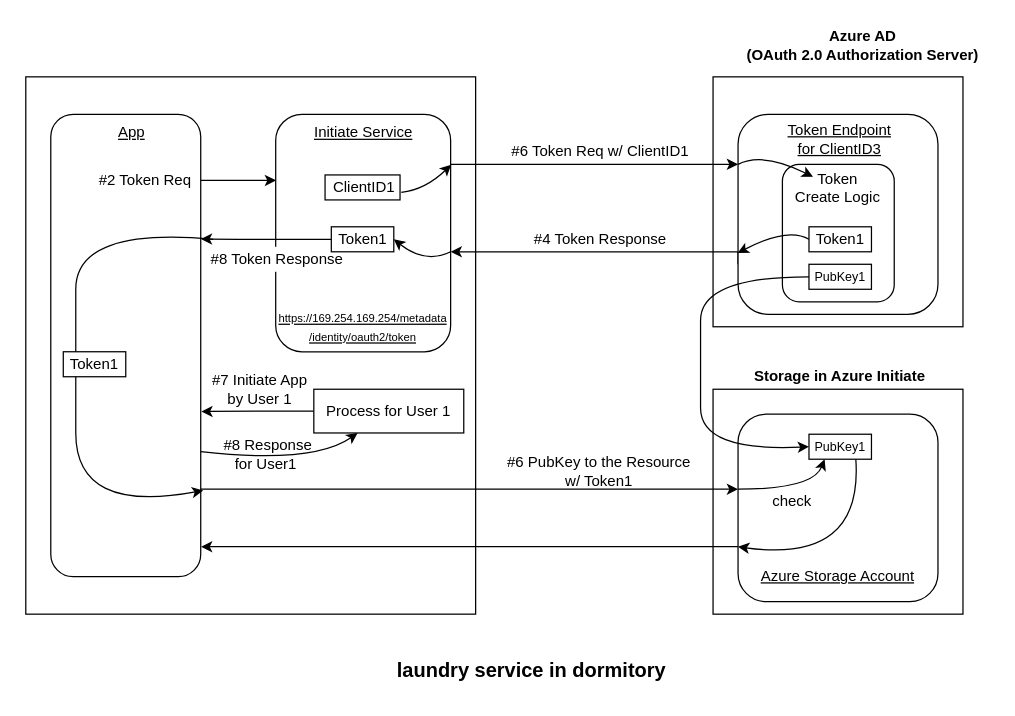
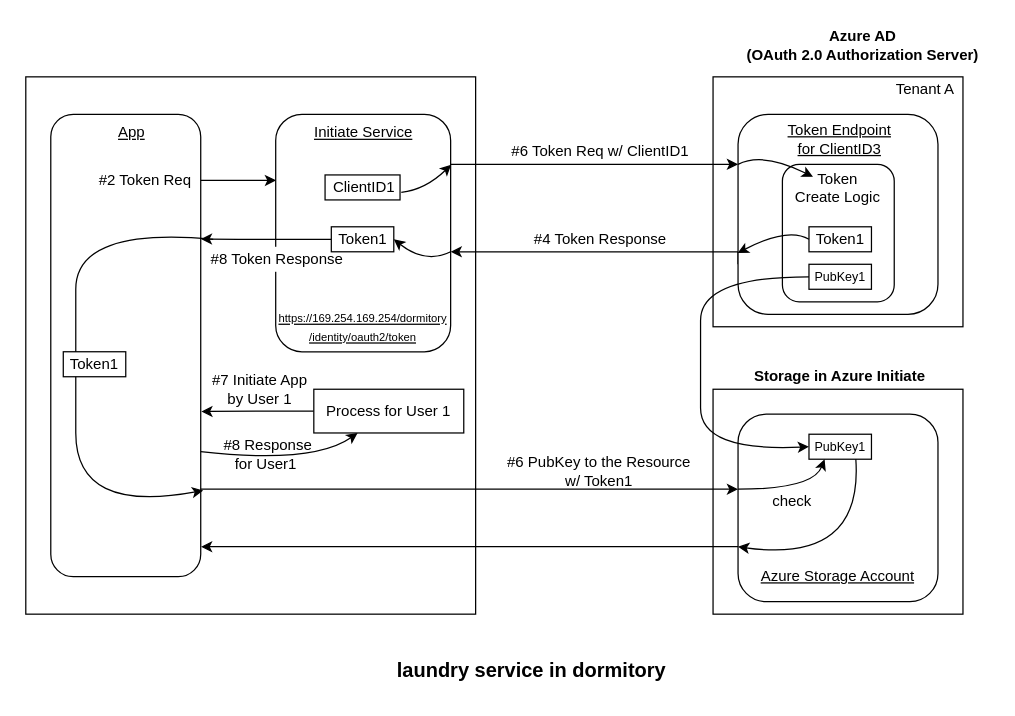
none -> (926, 89)
(363, 327) -> (363, 327)
